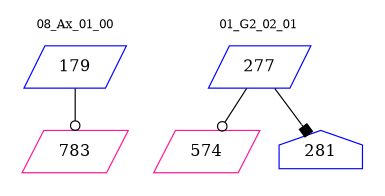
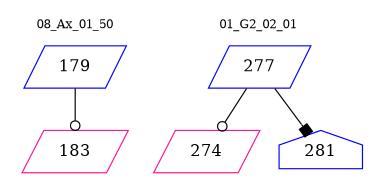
(75, 25) -> (75, 25)
(75, 152) -> (75, 152)
(207, 152) -> (207, 152)
